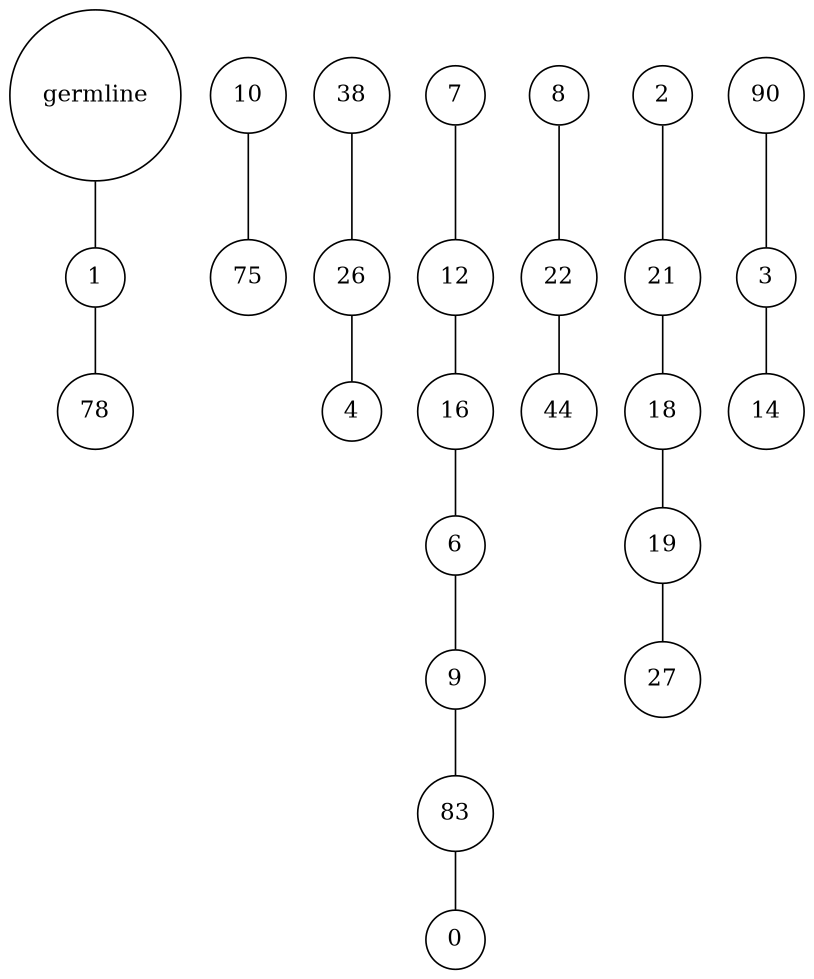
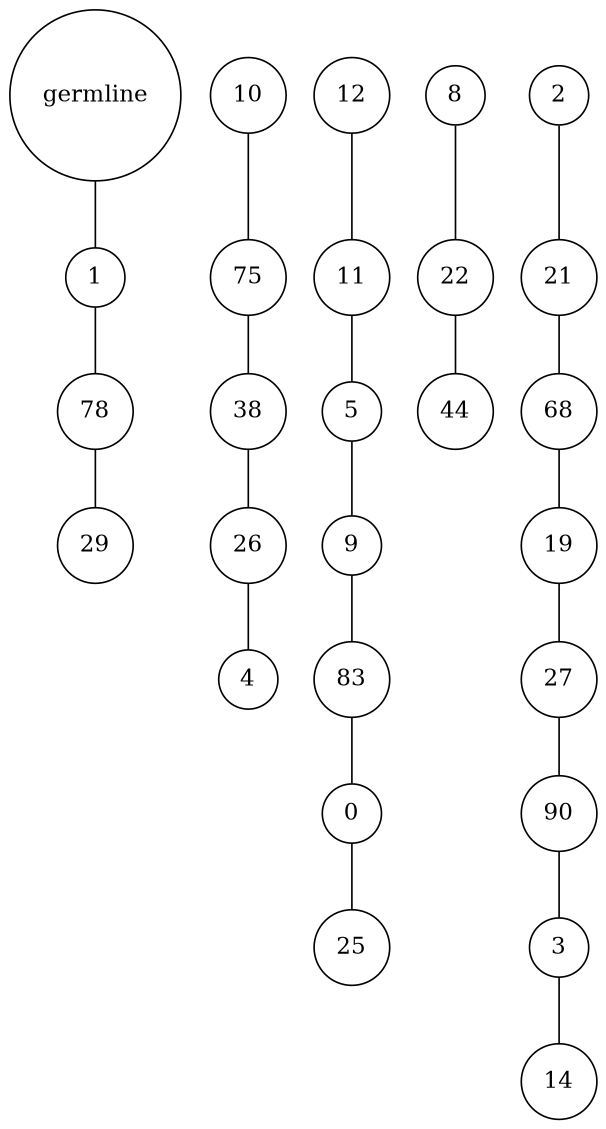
(456, 95) -> none
none -> (248, 345)
(456, 411) -> (352, 277)
(663, 411) -> (559, 411)
none -> (95, 546)
(456, 546) -> (352, 411)
none -> (559, 747)
none -> (352, 948)
